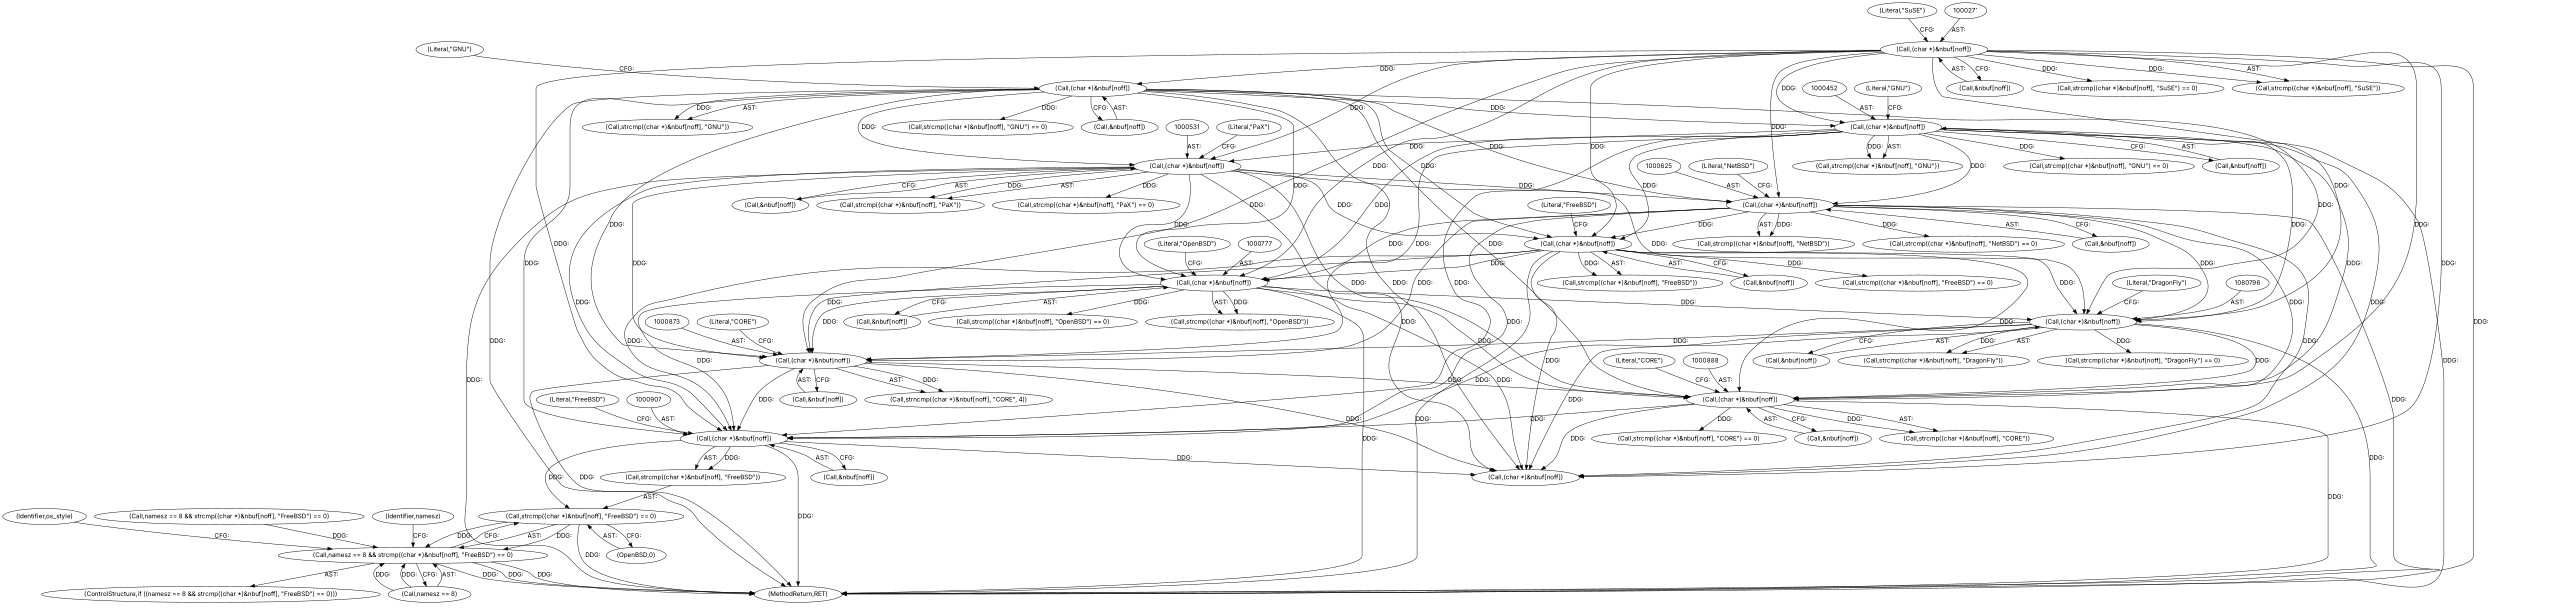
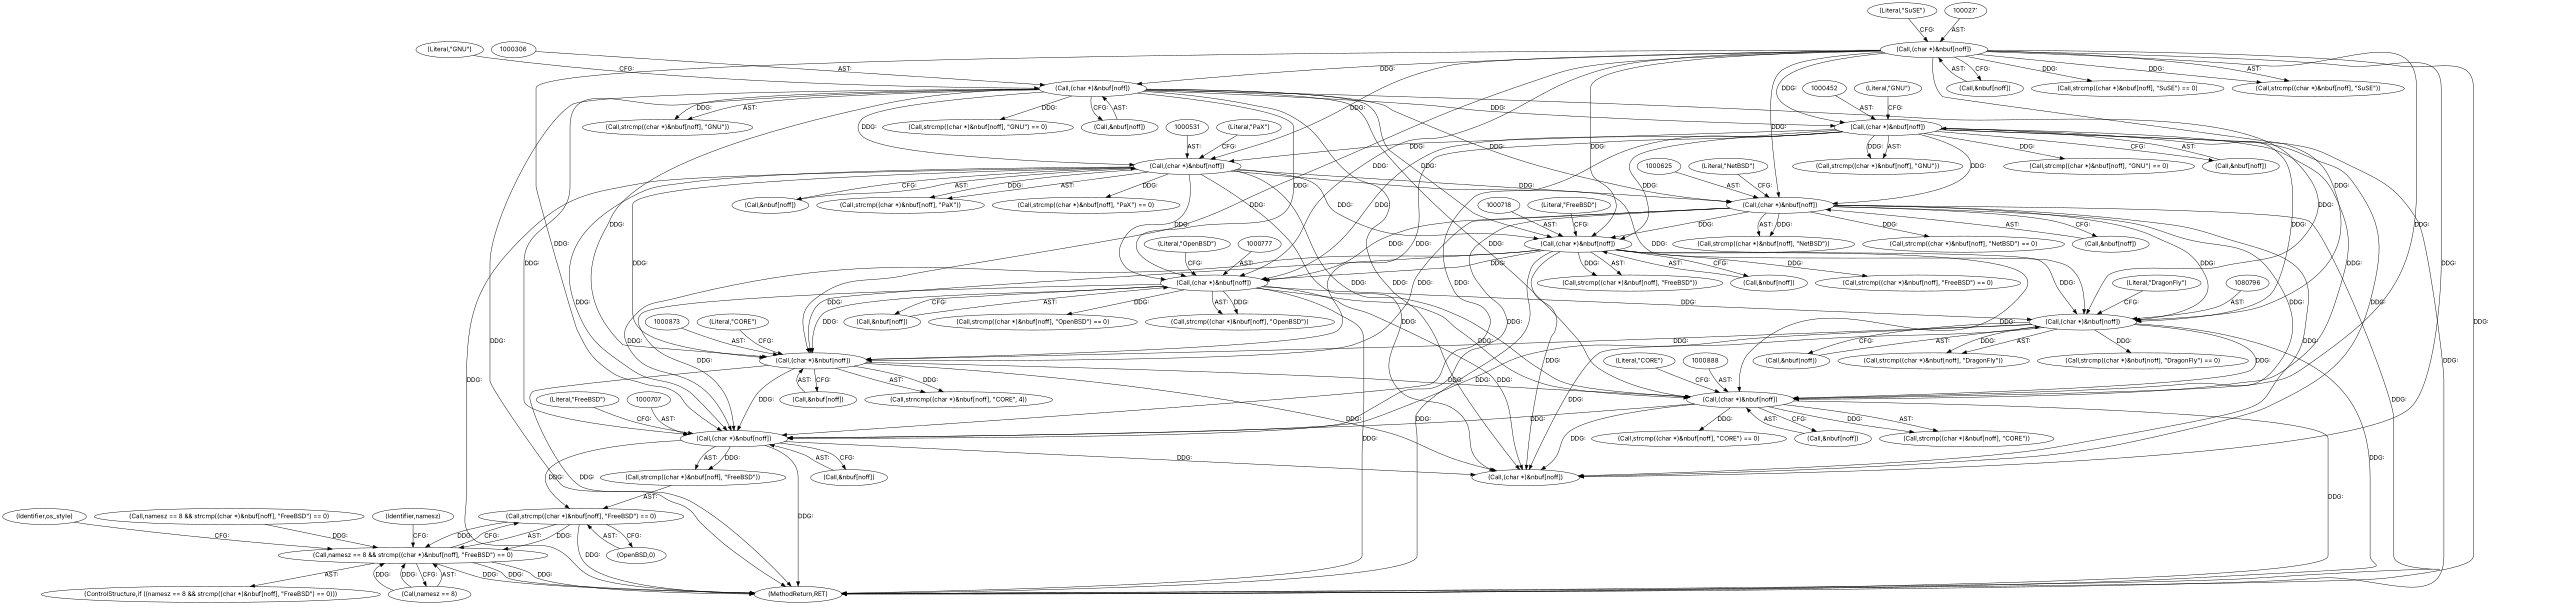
none -> (514, 50)
none -> (1499, 205)
(649, 400) -> (649, 400)
